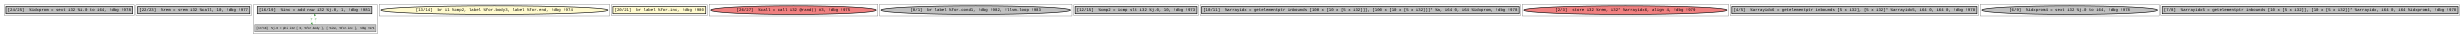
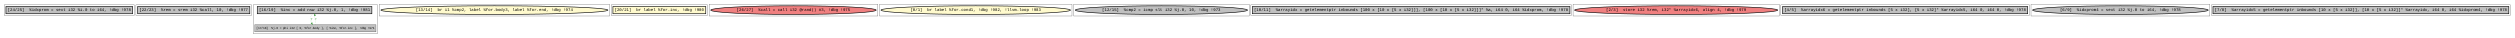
(976, 10) -> (976, 10)
(1136, 10) -> (1161, 10)
